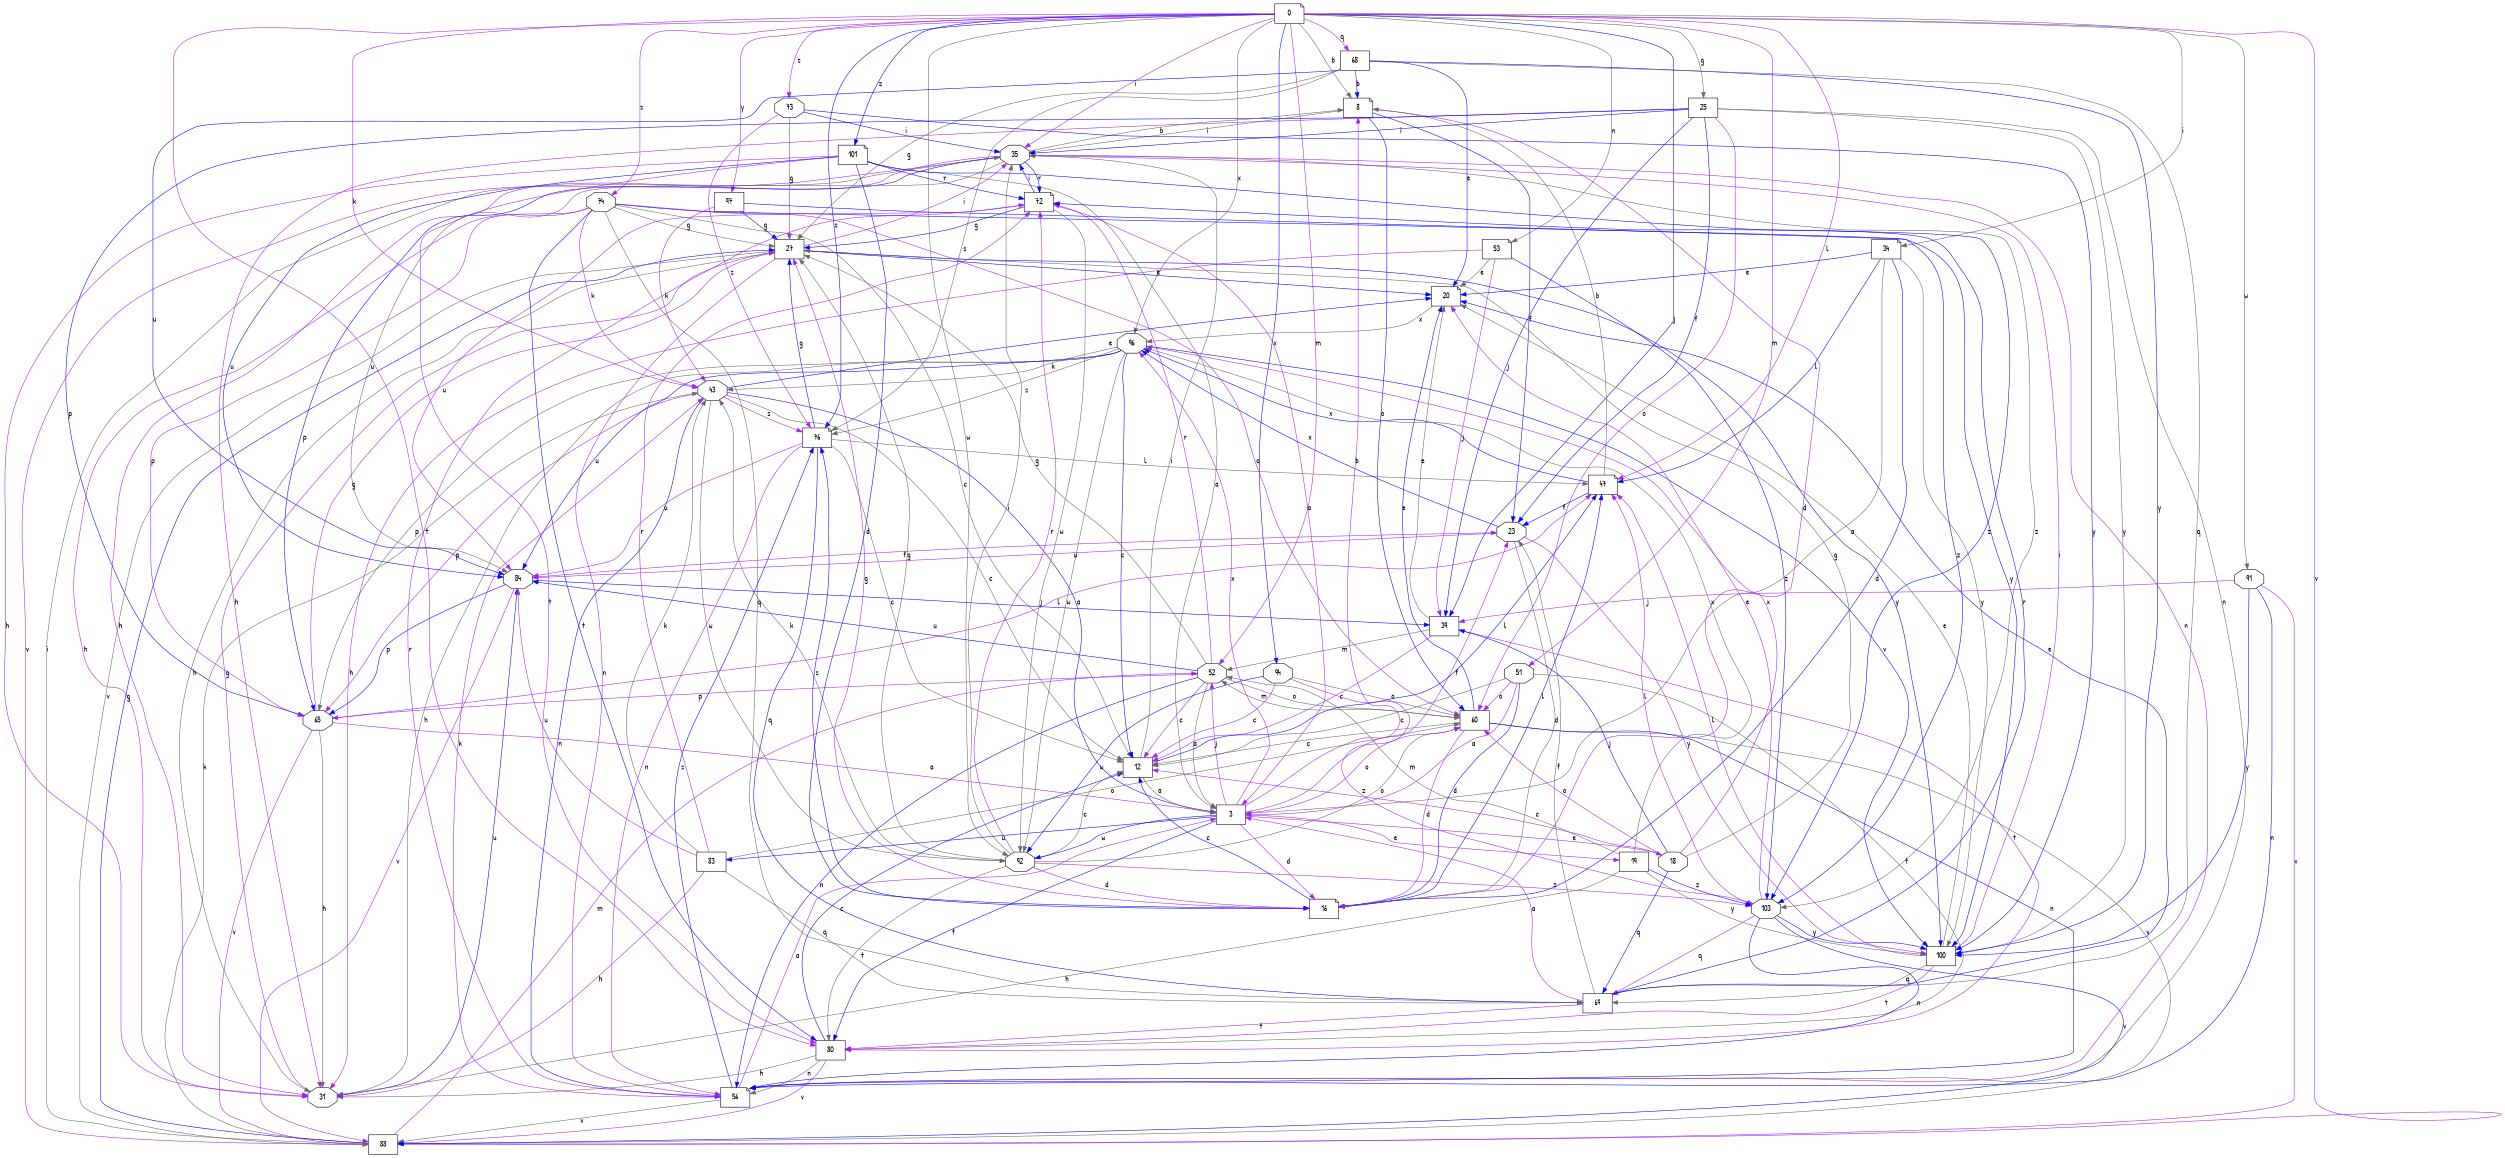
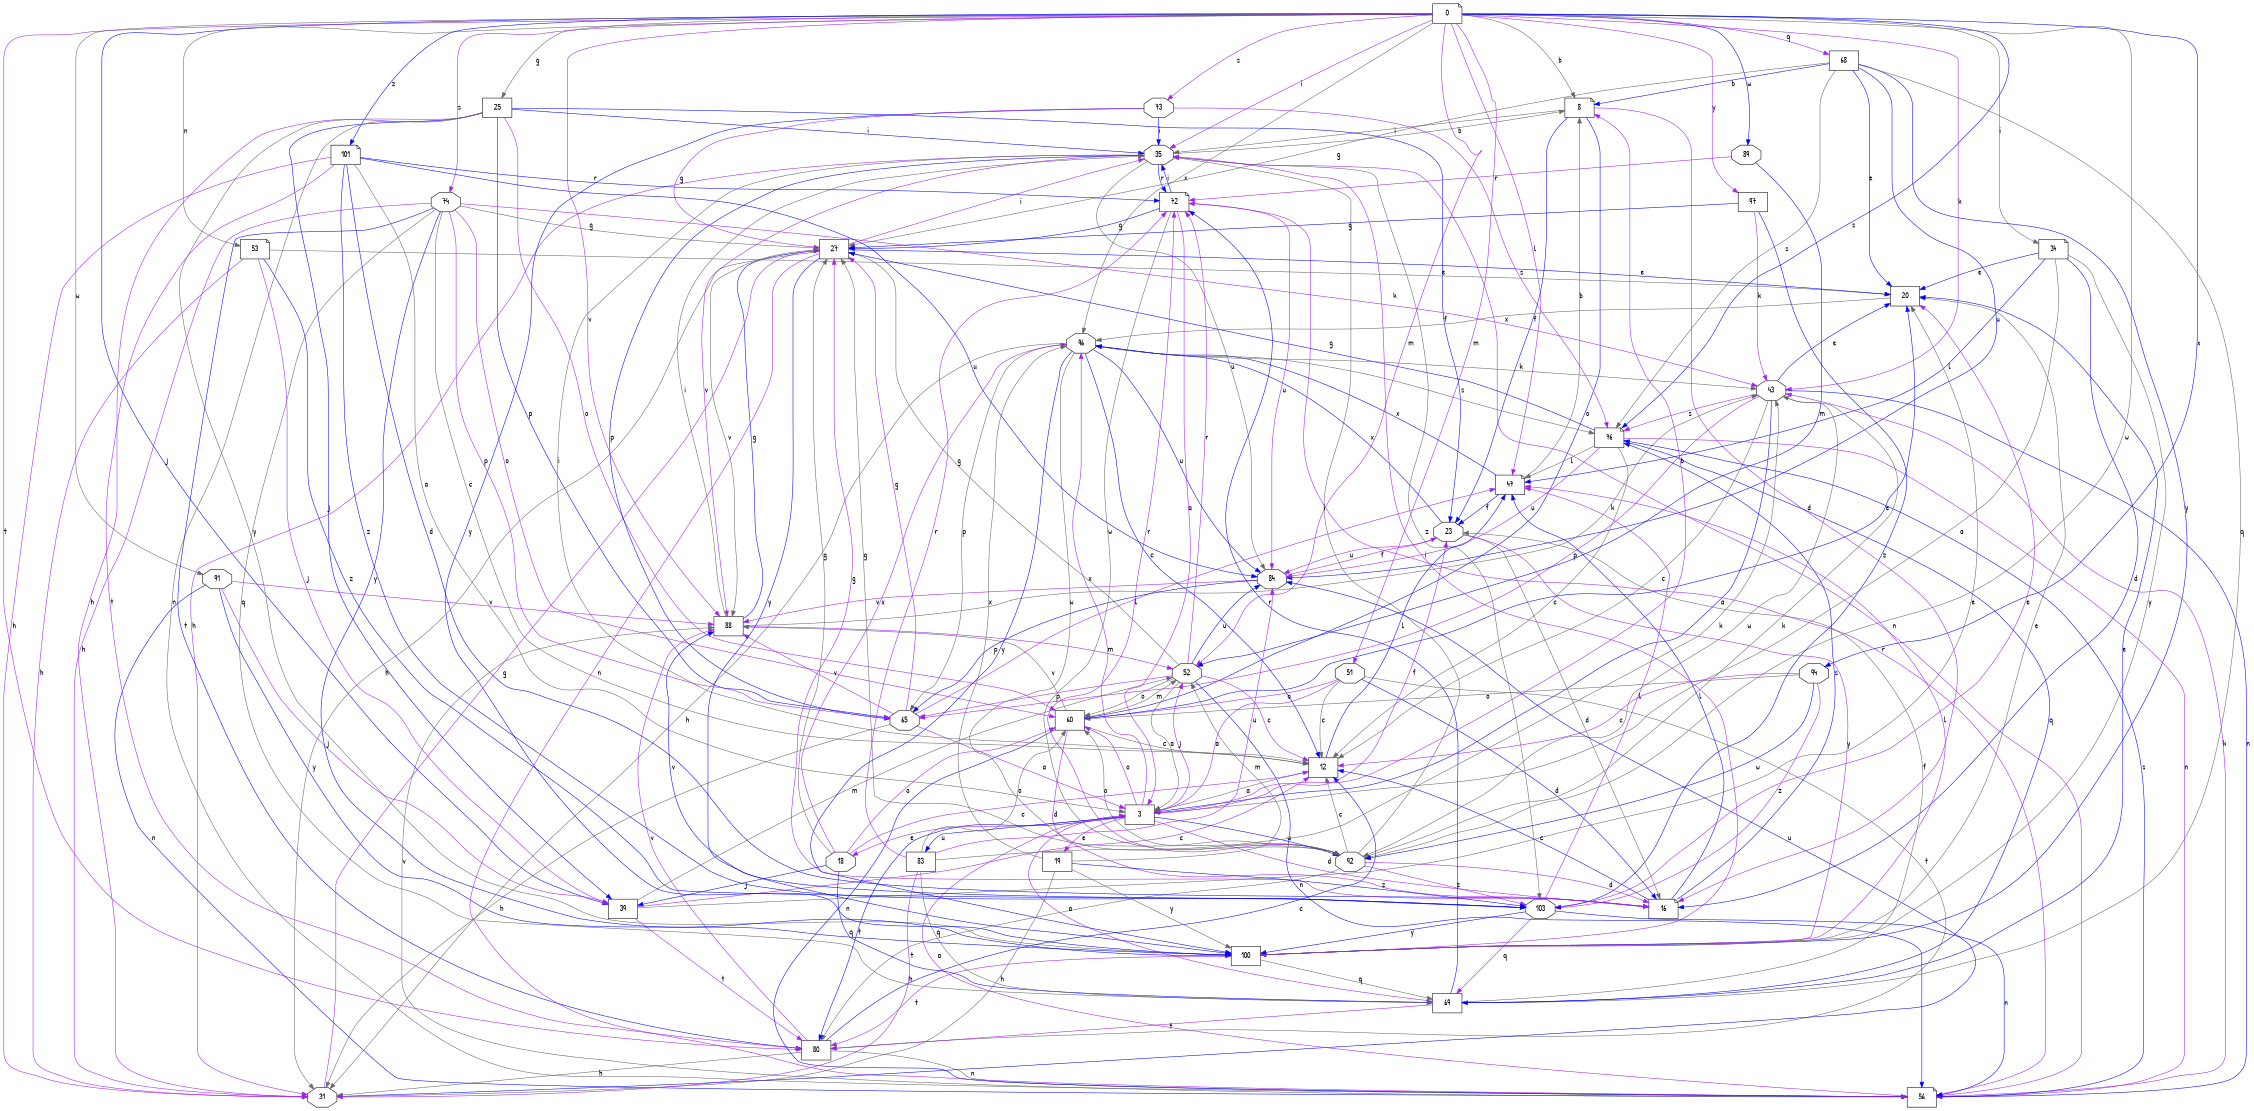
none -> (1746, 155)
(1446, 296) -> (1905, 296)
(978, 603) -> none
(1885, 650) -> (1003, 650)
